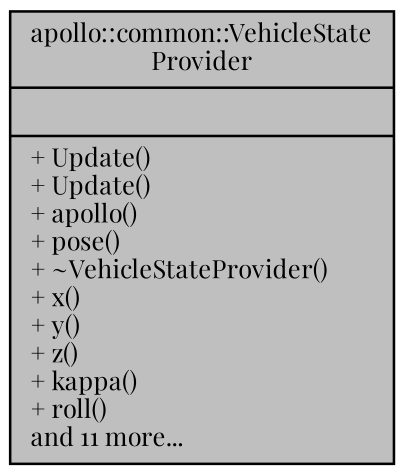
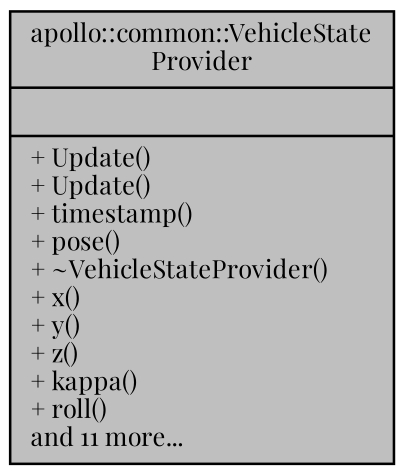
(85, 215) -> (112, 215)
